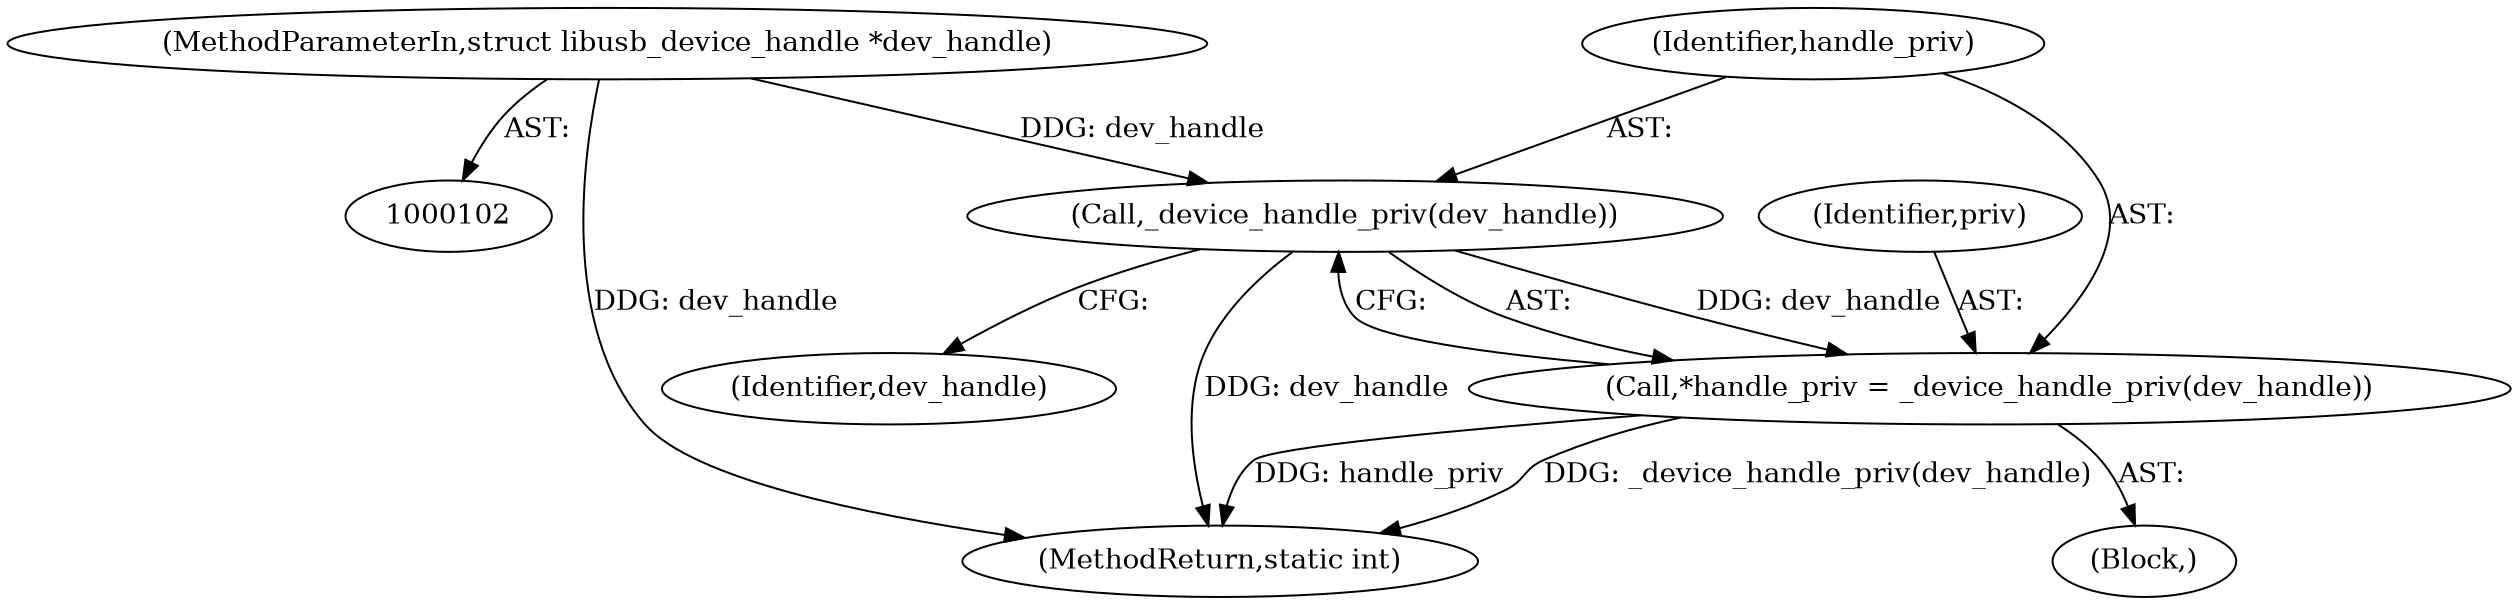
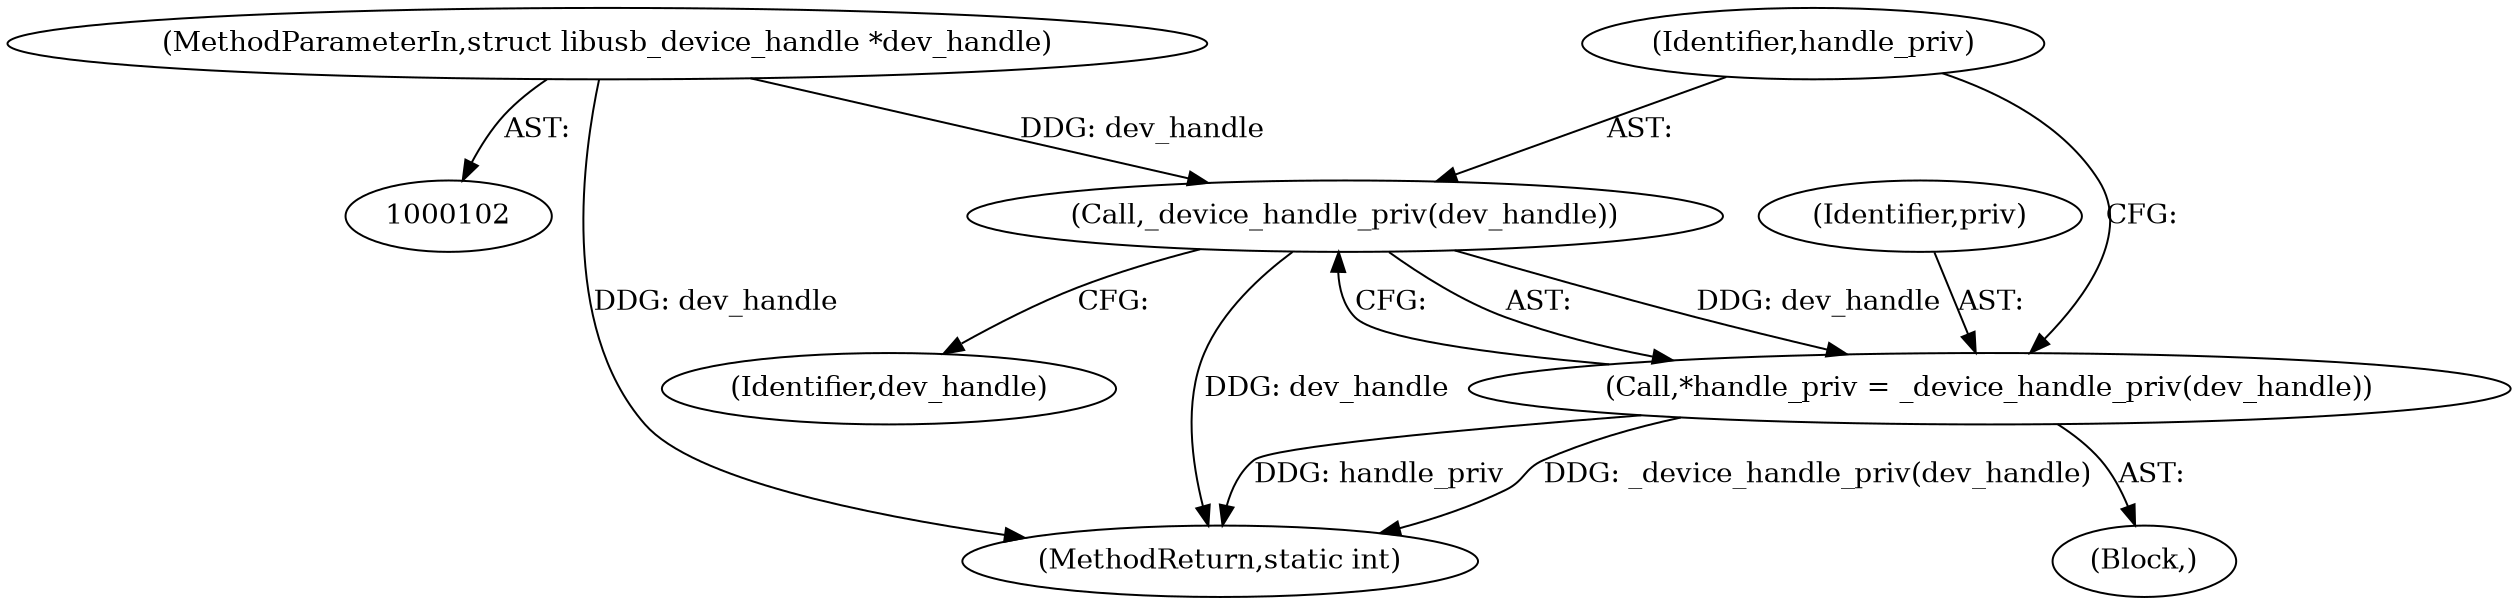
(2146, 216) -> (2146, 216)
